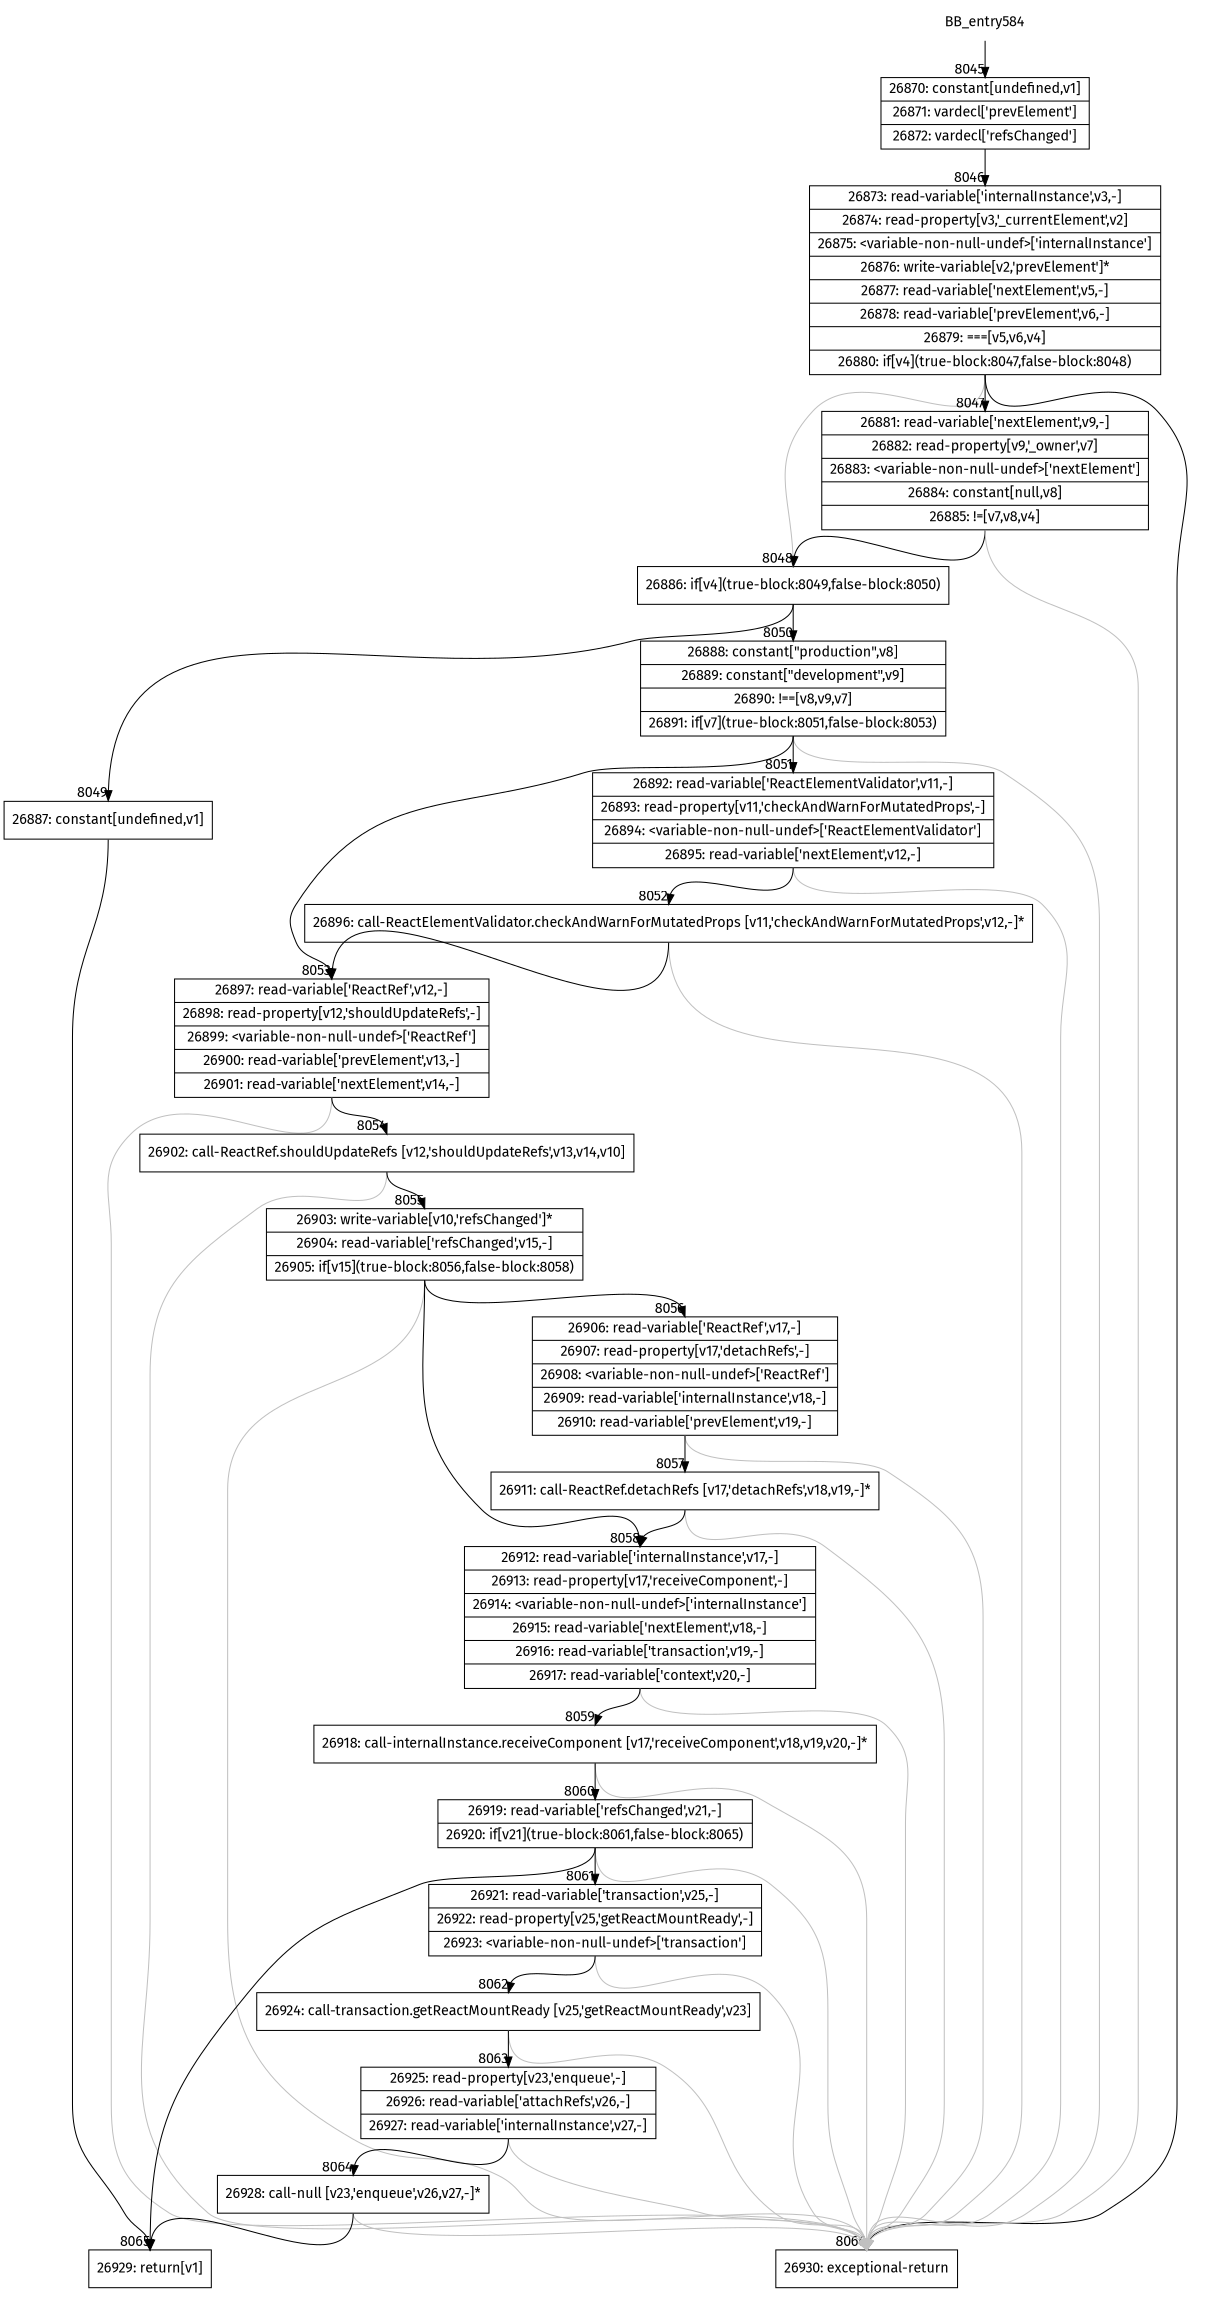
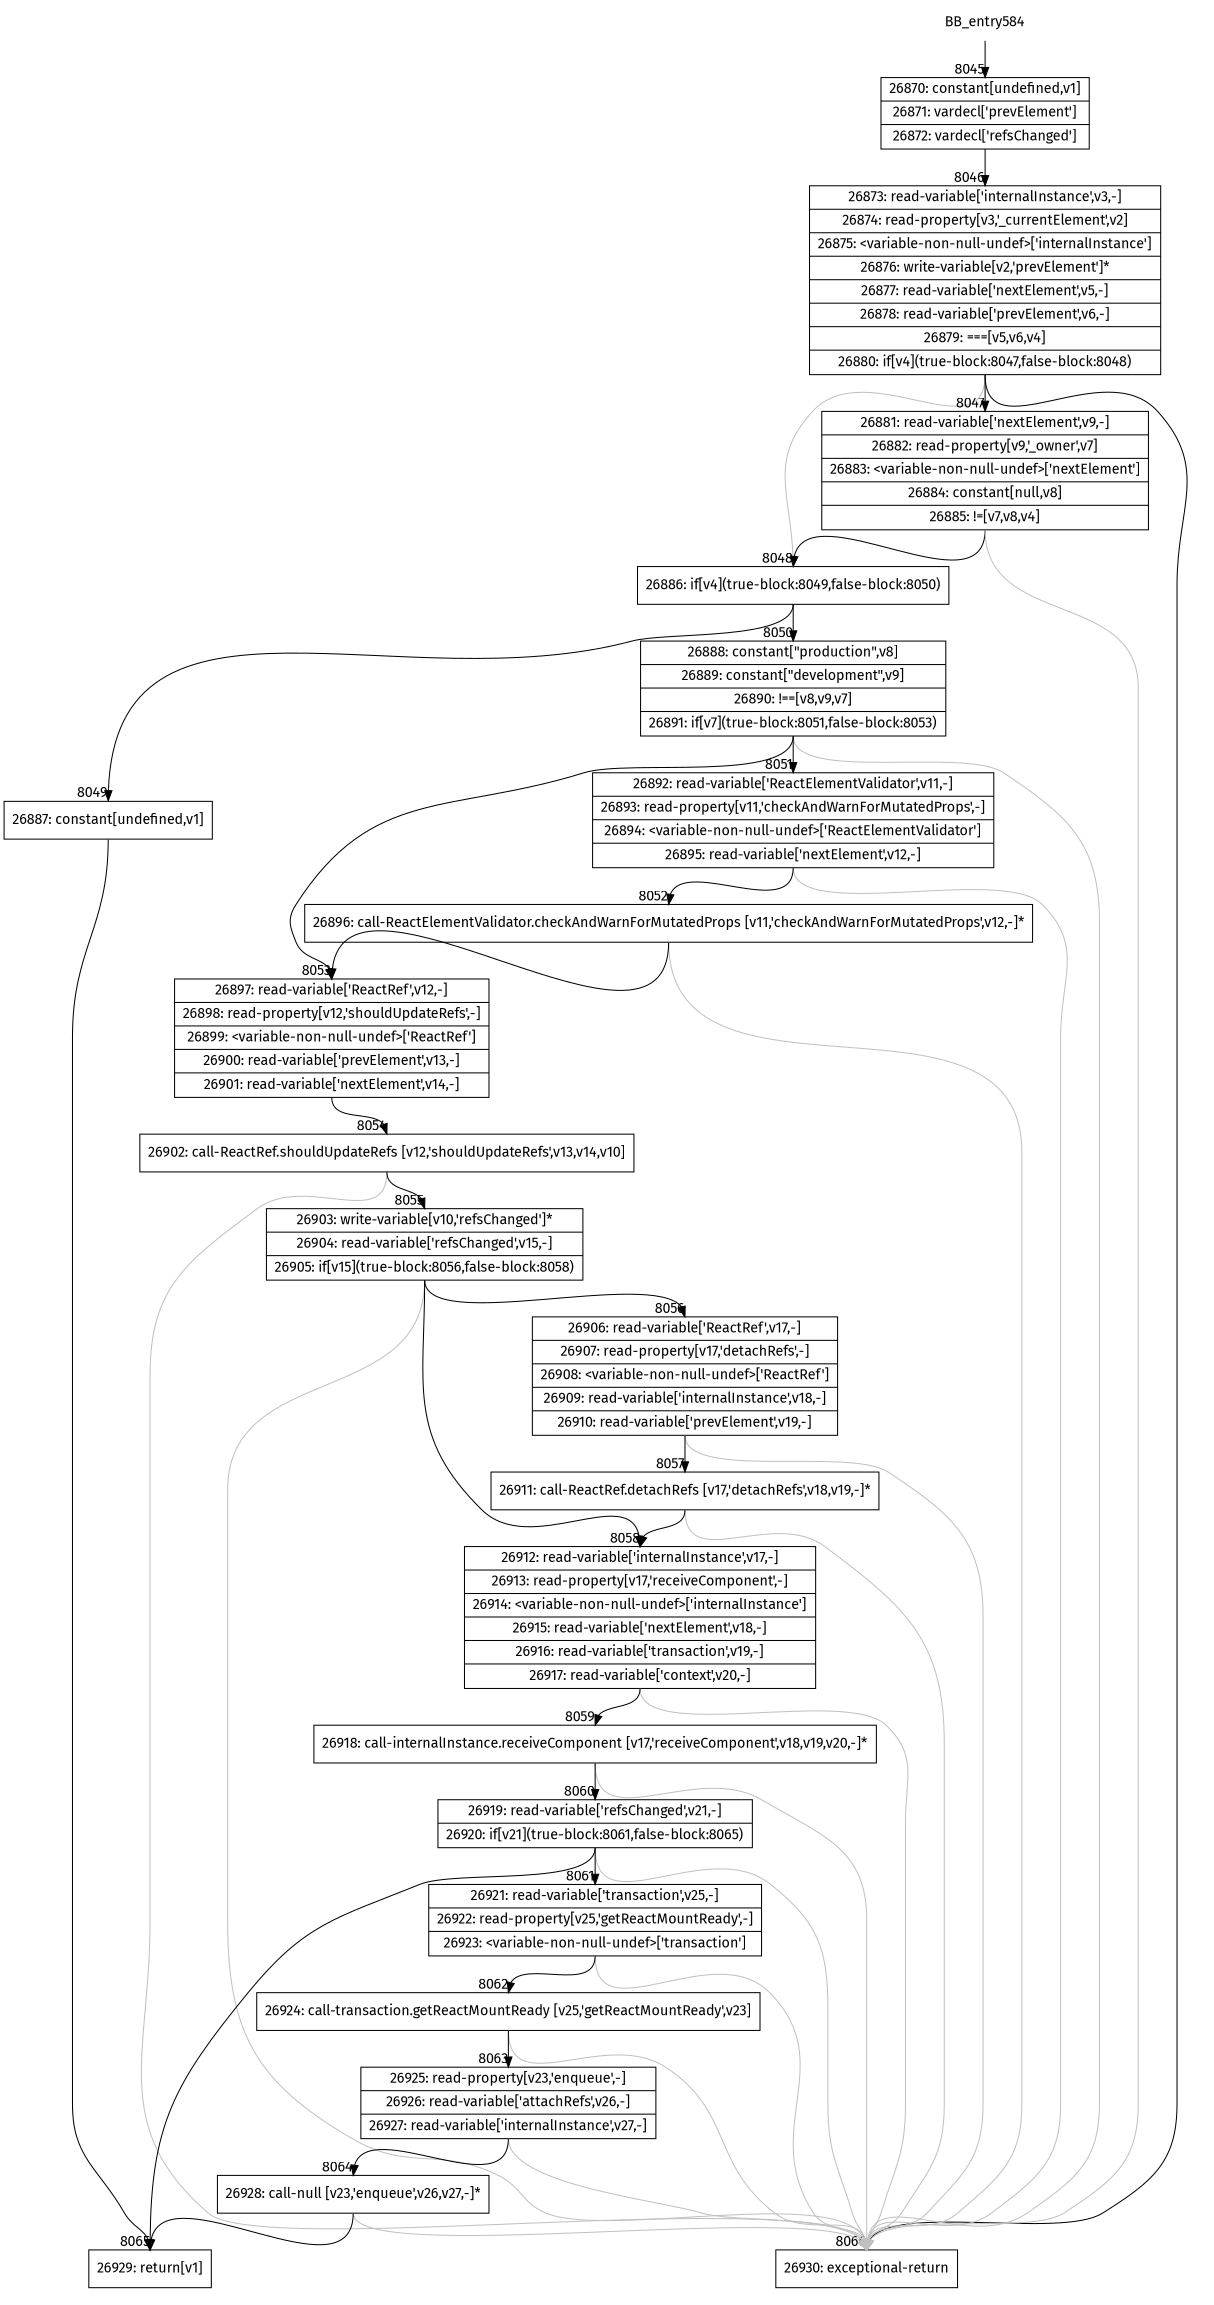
(111, 1916) -> none
